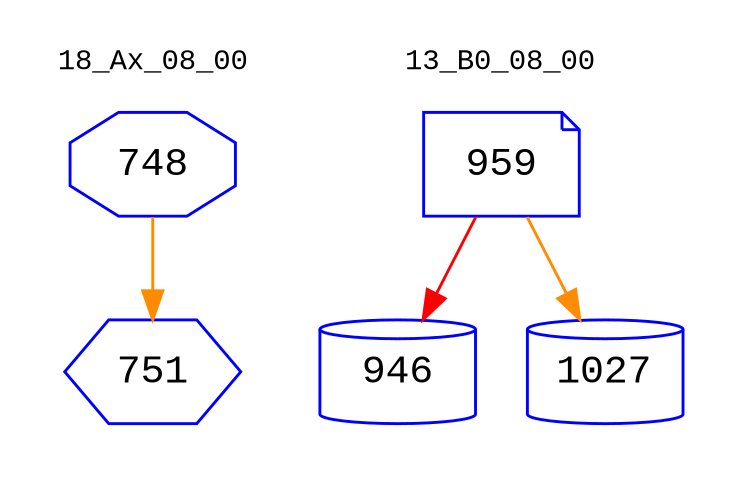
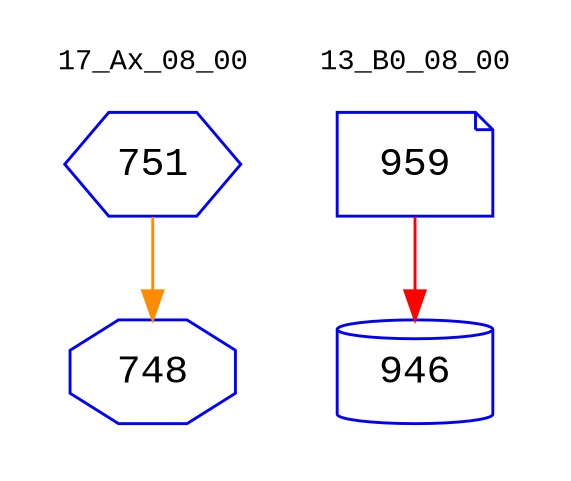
(154, 62) -> (154, 62)
(153, 254) -> (153, 254)
(605, 372) -> none
